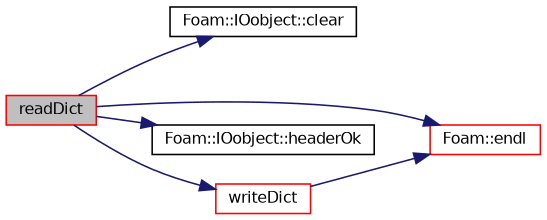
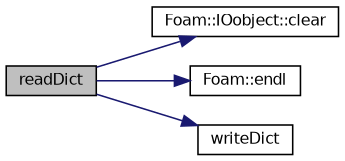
(51, 110) -> (51, 81)
(263, 140) -> none
(485, 140) -> (245, 81)
(363, 172) -> none
(263, 199) -> (245, 140)
